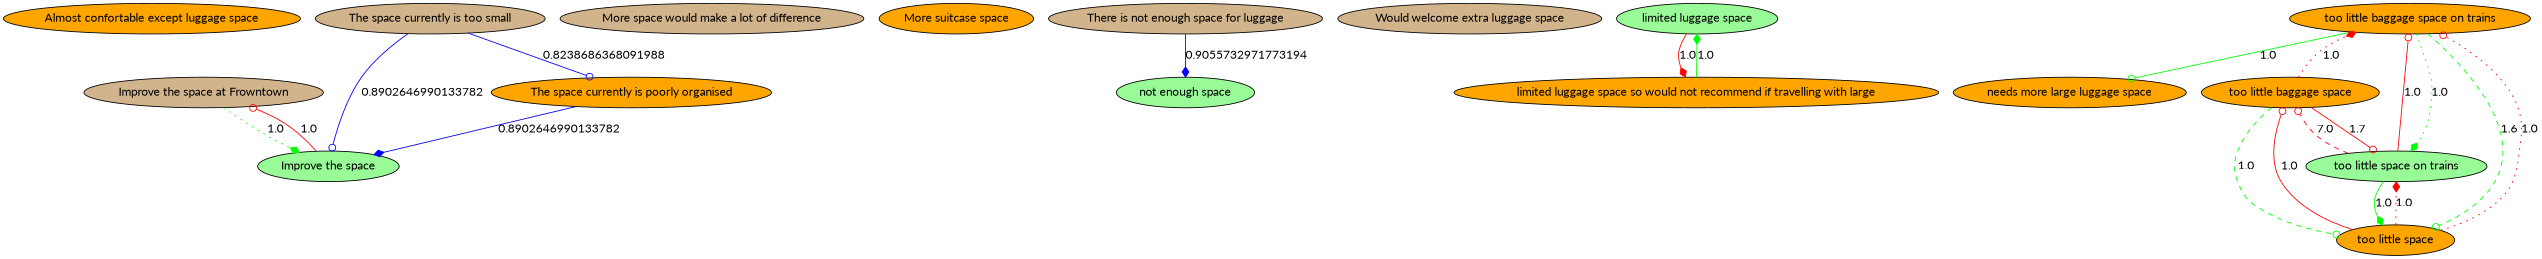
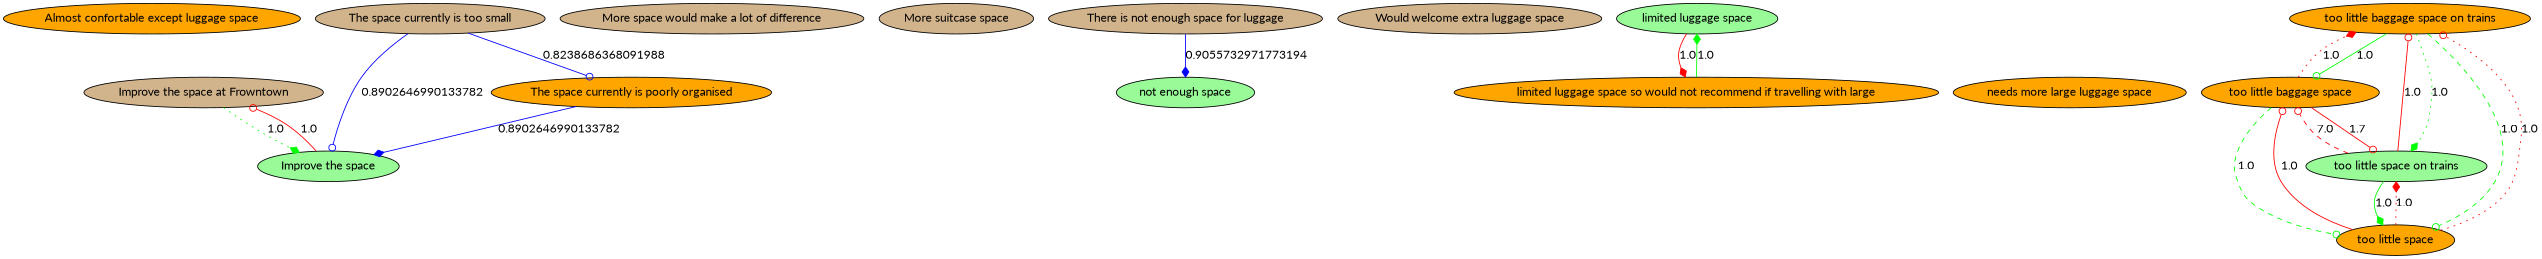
(956, 19) -> (956, 19)
(2243, 55) -> (2353, 54)
(2509, 129) -> (2509, 129)
